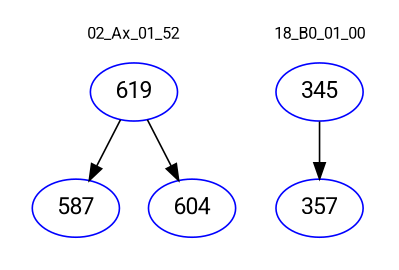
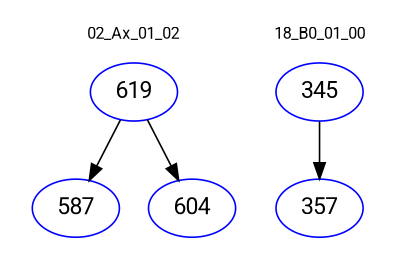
(134, 35) -> (134, 35)
